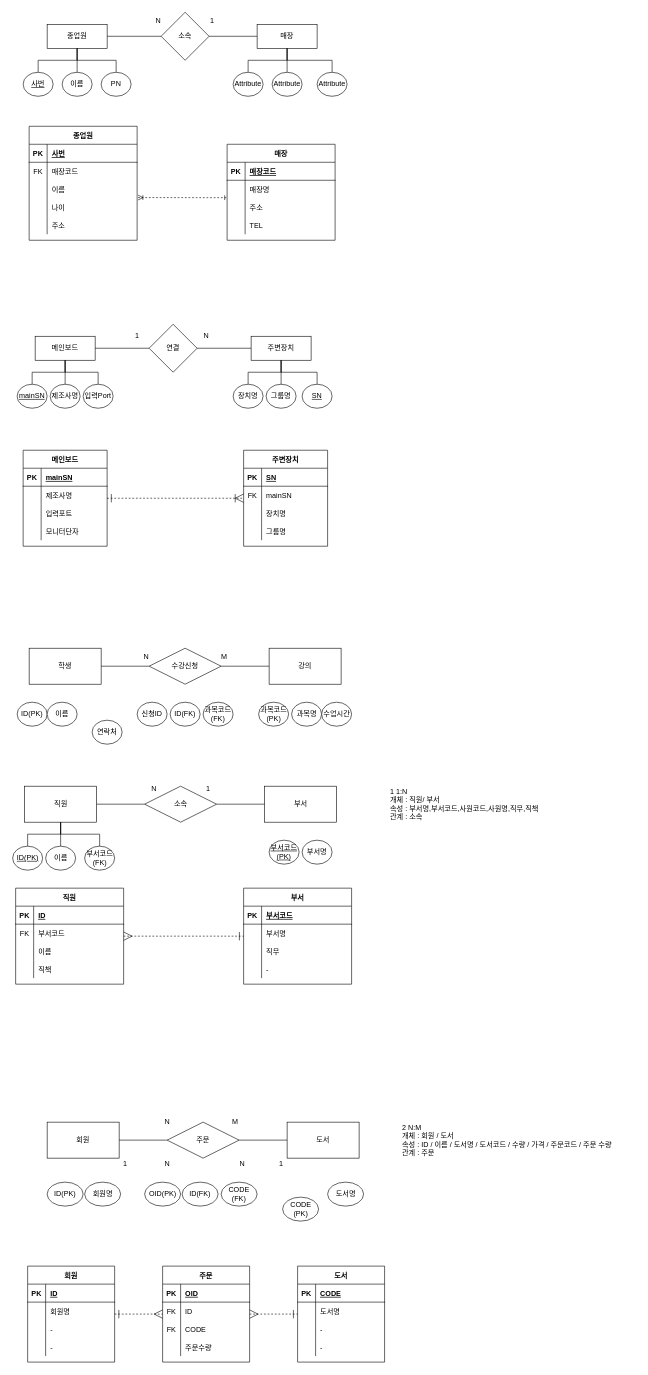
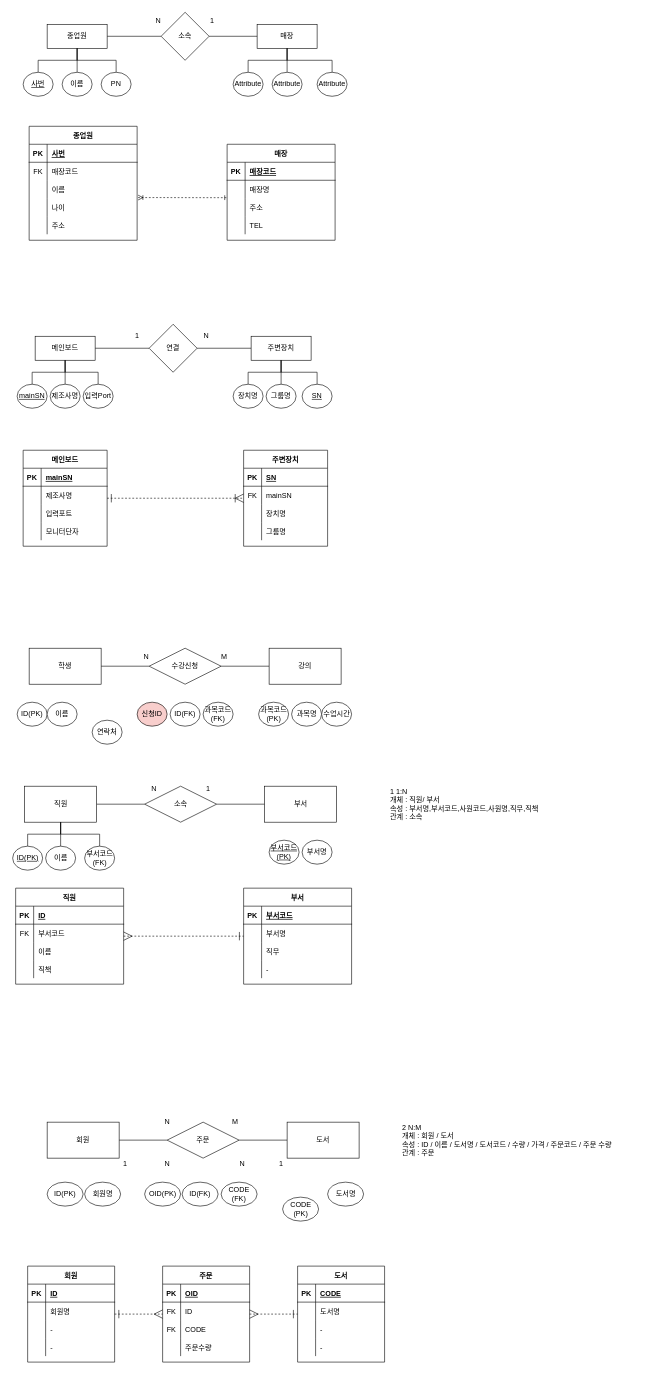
(152, 714) -> (152, 714)
